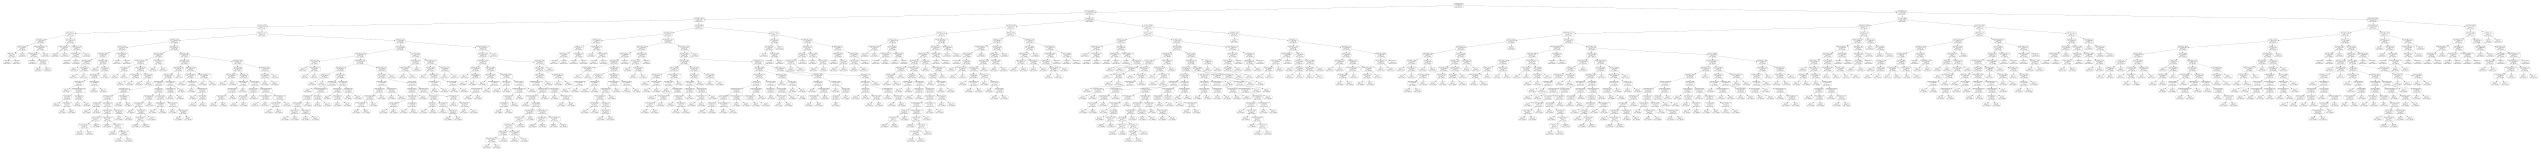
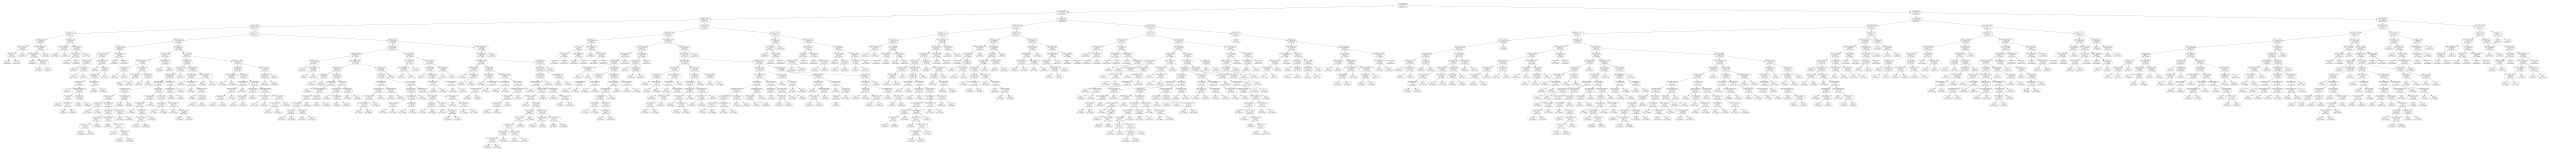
(2405, 69) -> none
none -> (1545, 83)
